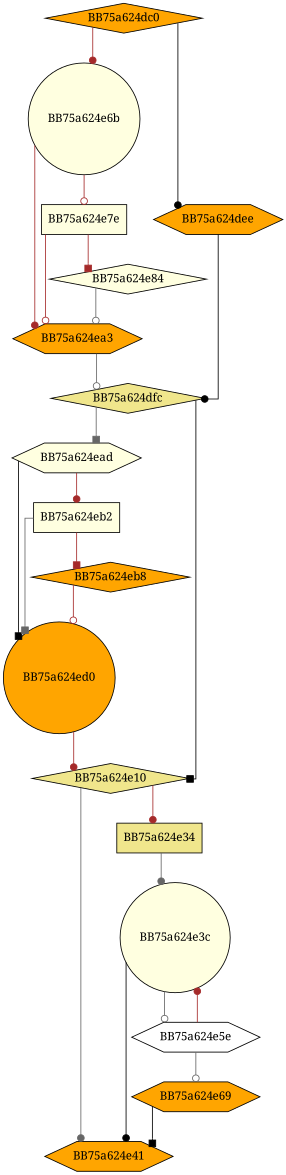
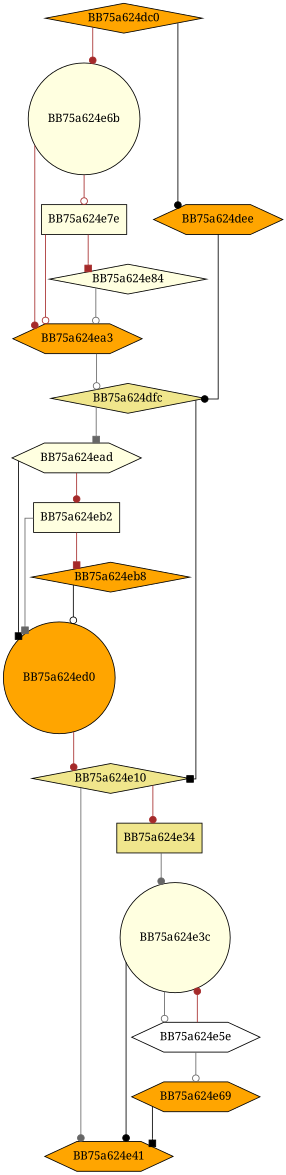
(73, 601) -> (73, 601)
